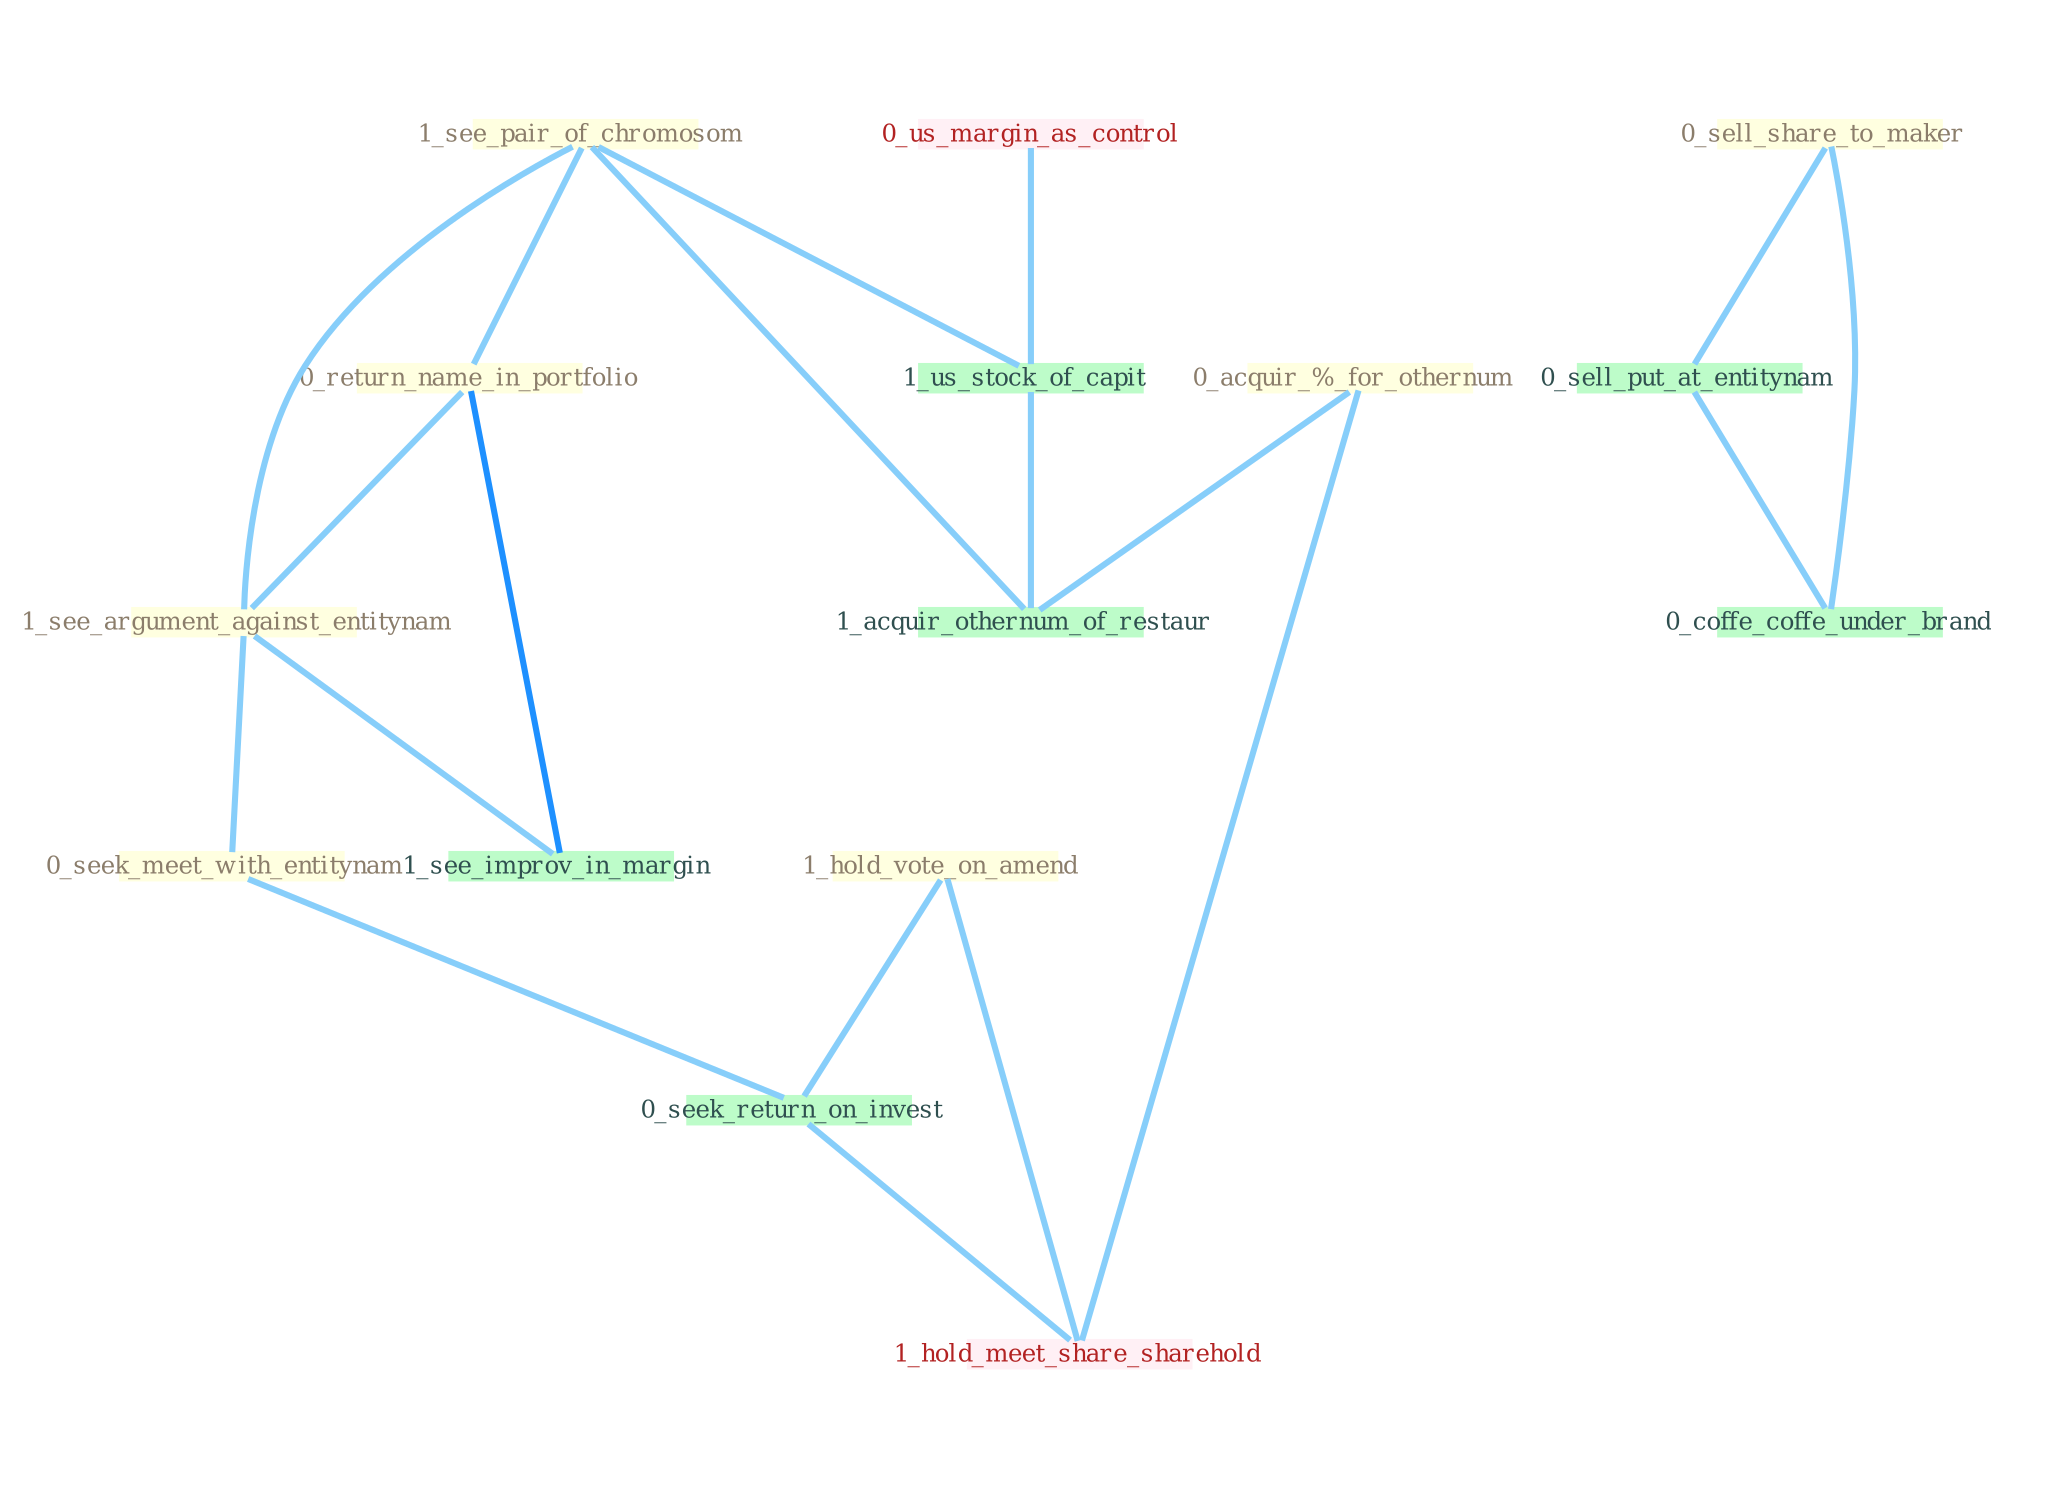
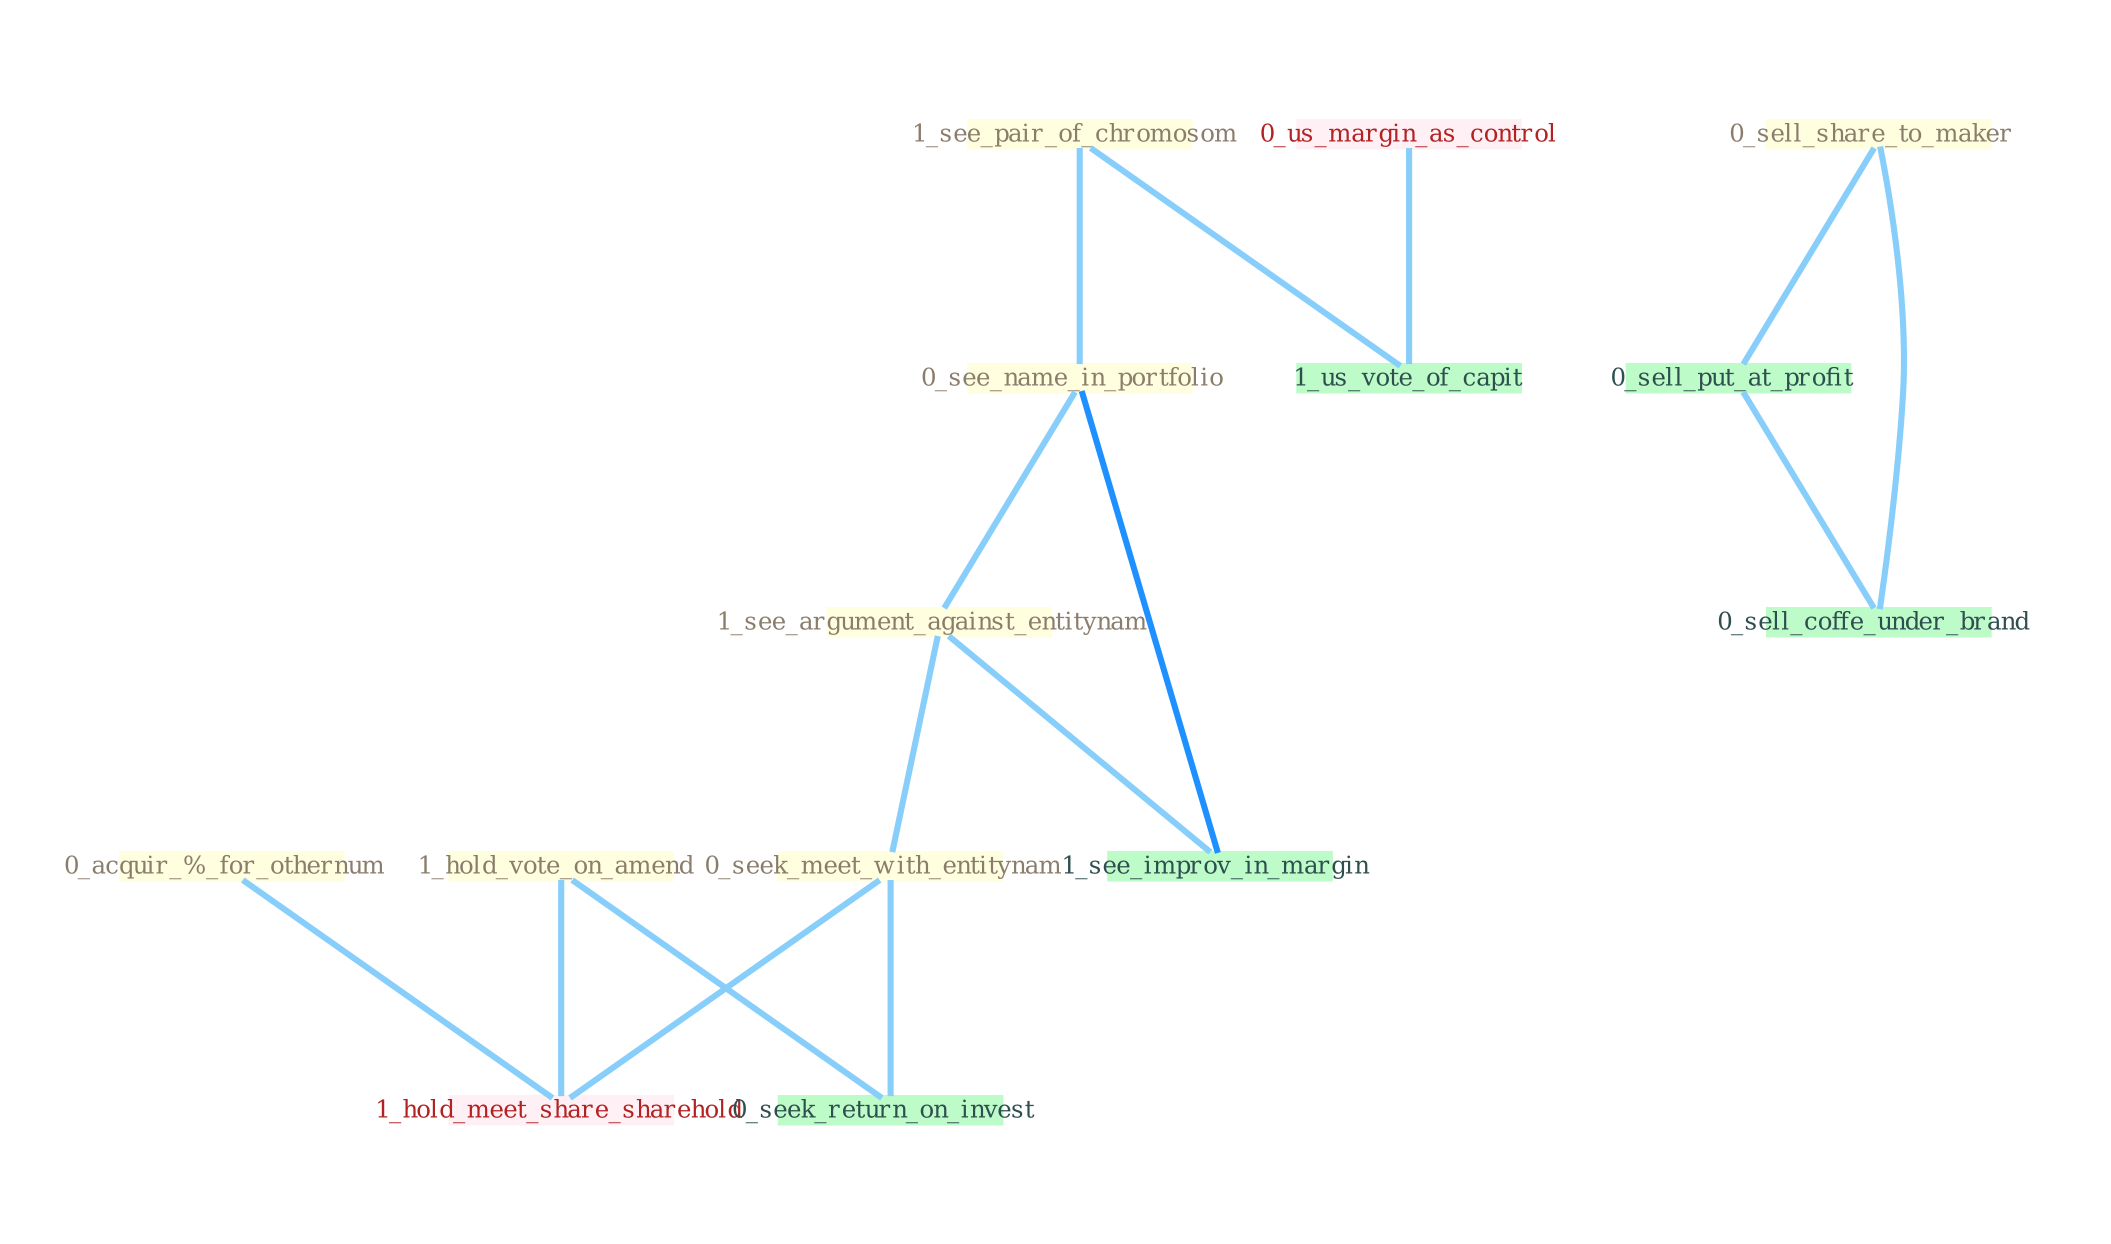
(334, 327) -> none
(470, 378) -> (1080, 378)
(1031, 378) -> (1409, 378)
(1690, 378) -> (1738, 378)
(1031, 622) -> none
(1830, 622) -> (1879, 622)
(939, 1232) -> (694, 1011)
